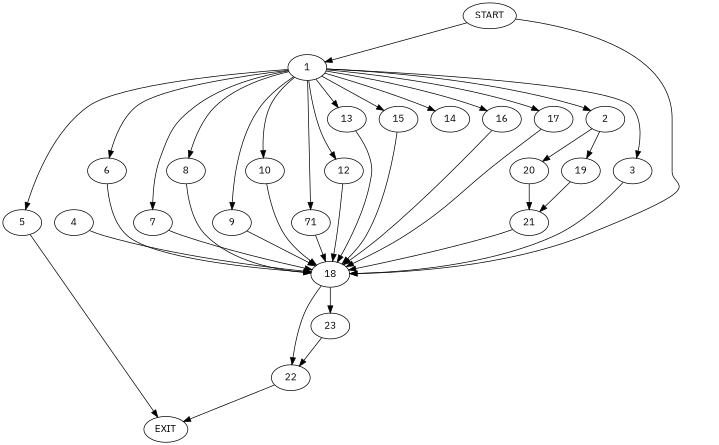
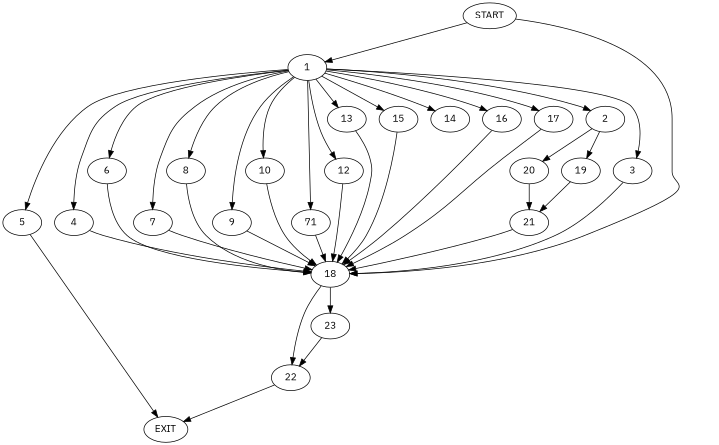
none -> (147, 94)
